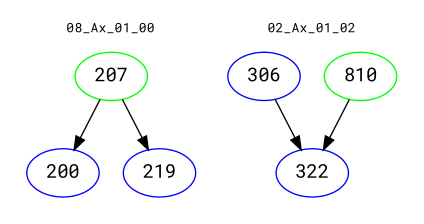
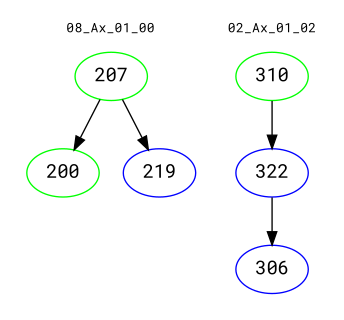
(361, 76) -> (272, 76)
(285, 119) -> (272, 215)
(63, 173) -> (63, 173)
